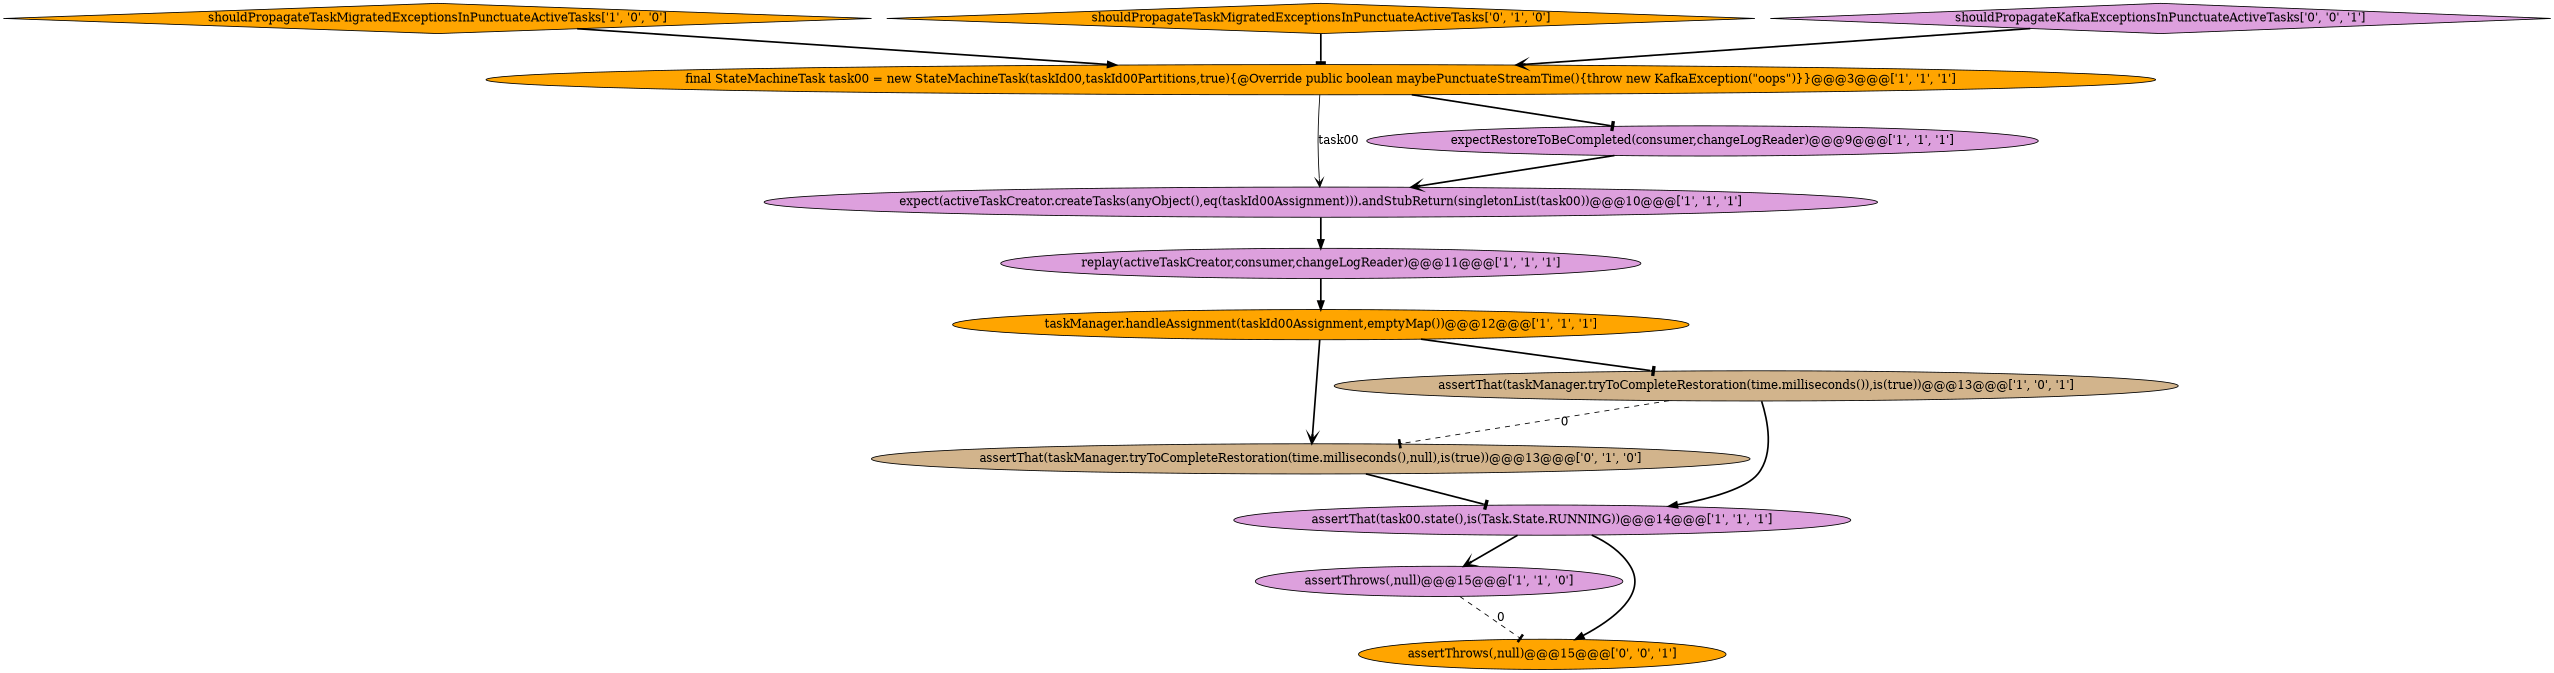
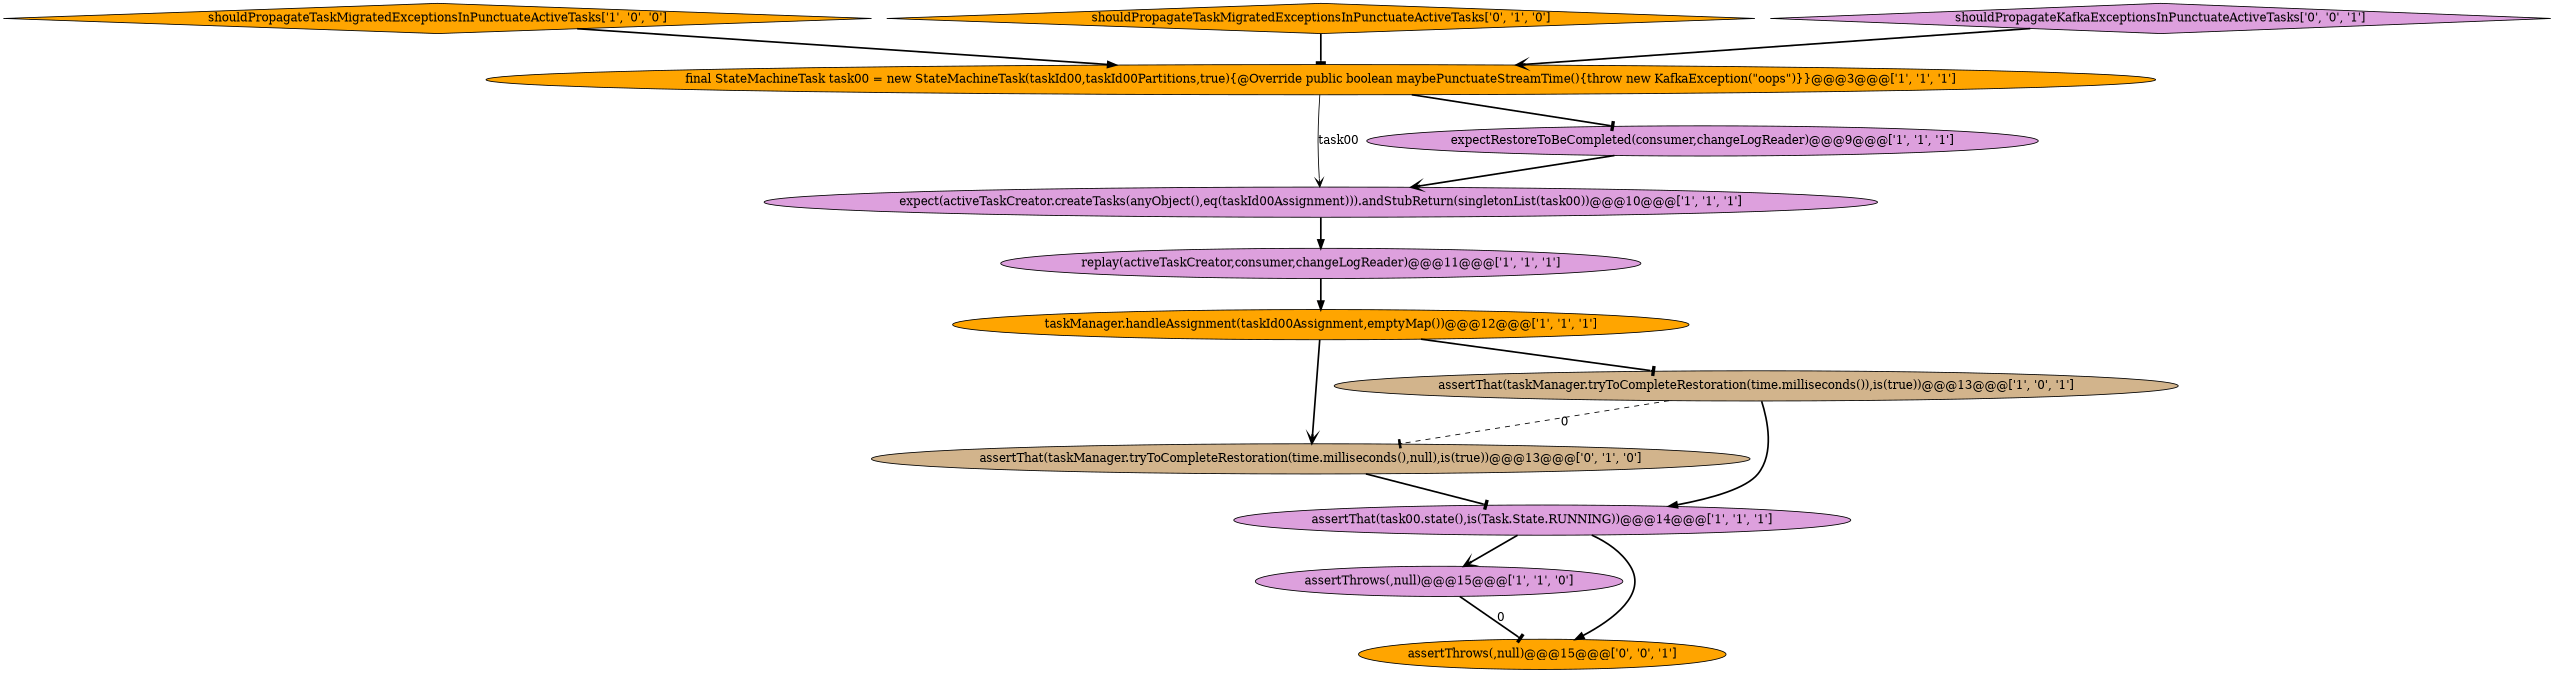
(1489, 617) -> (1489, 617)
